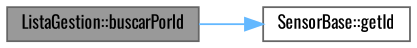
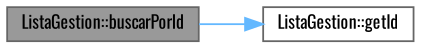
(337, 24) -> (338, 24)
